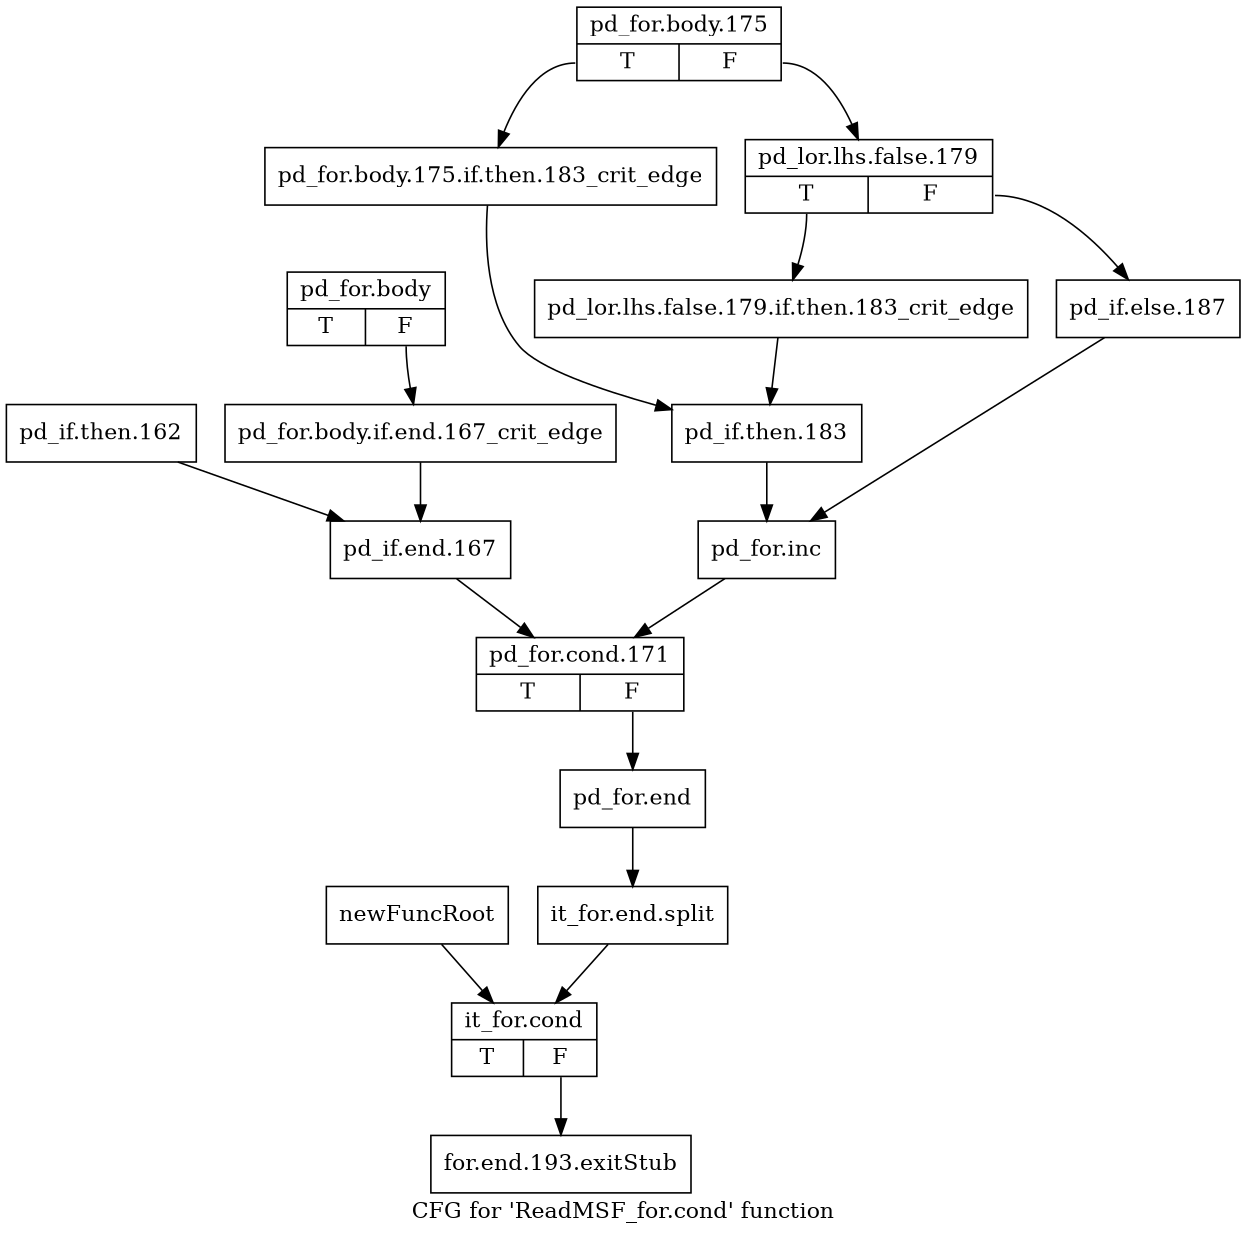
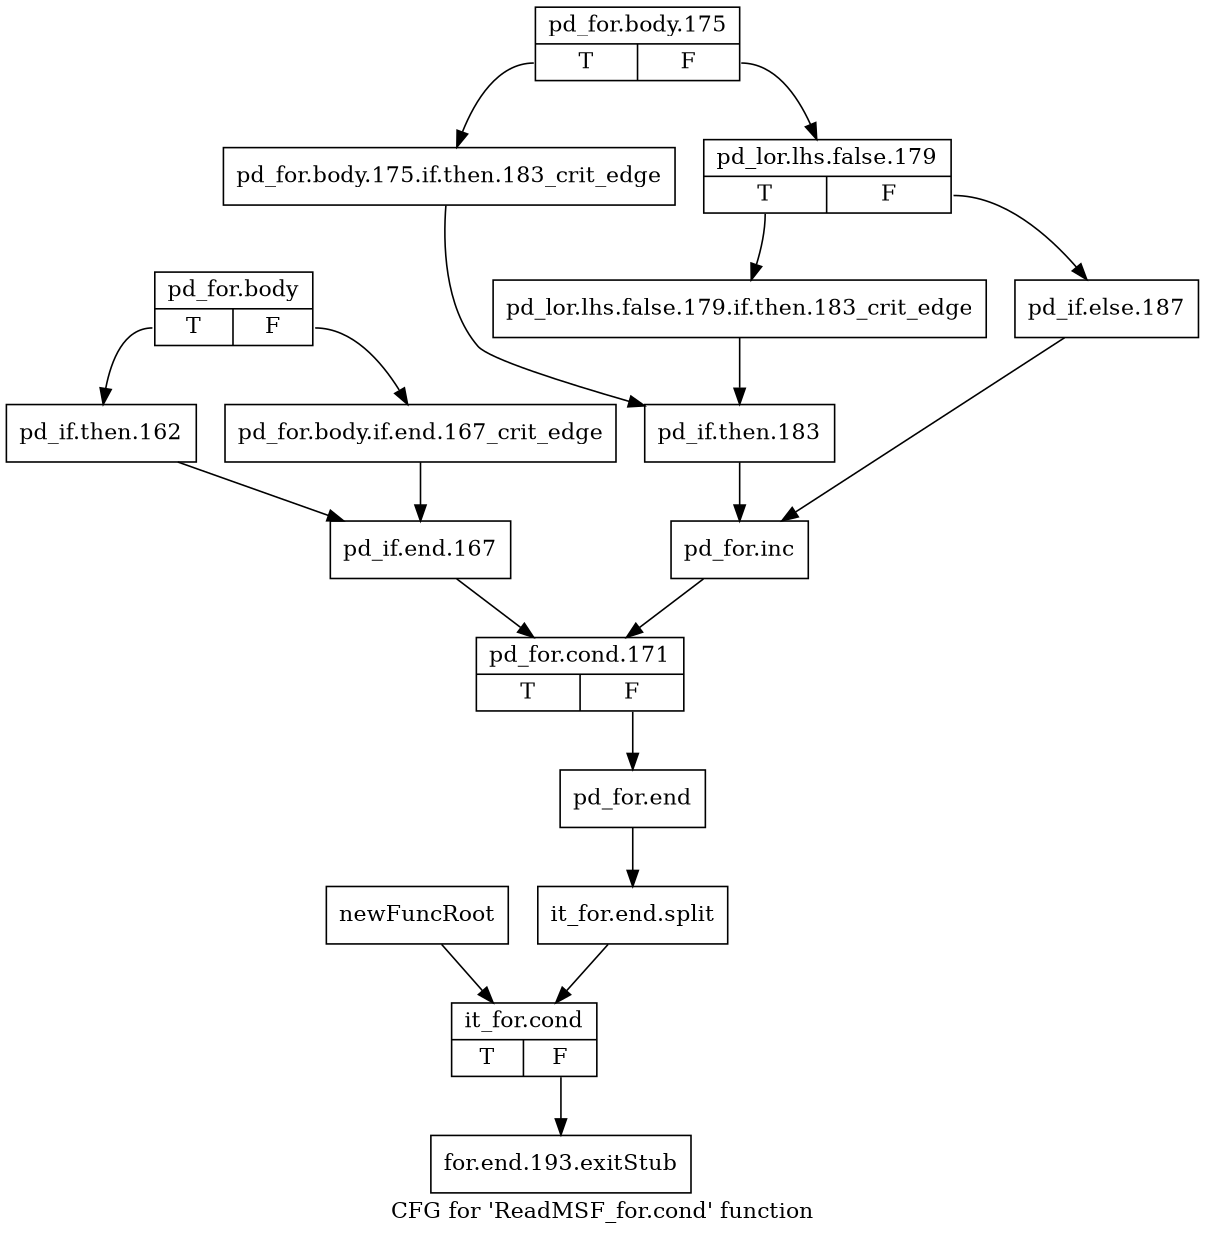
none -> (119, 349)
